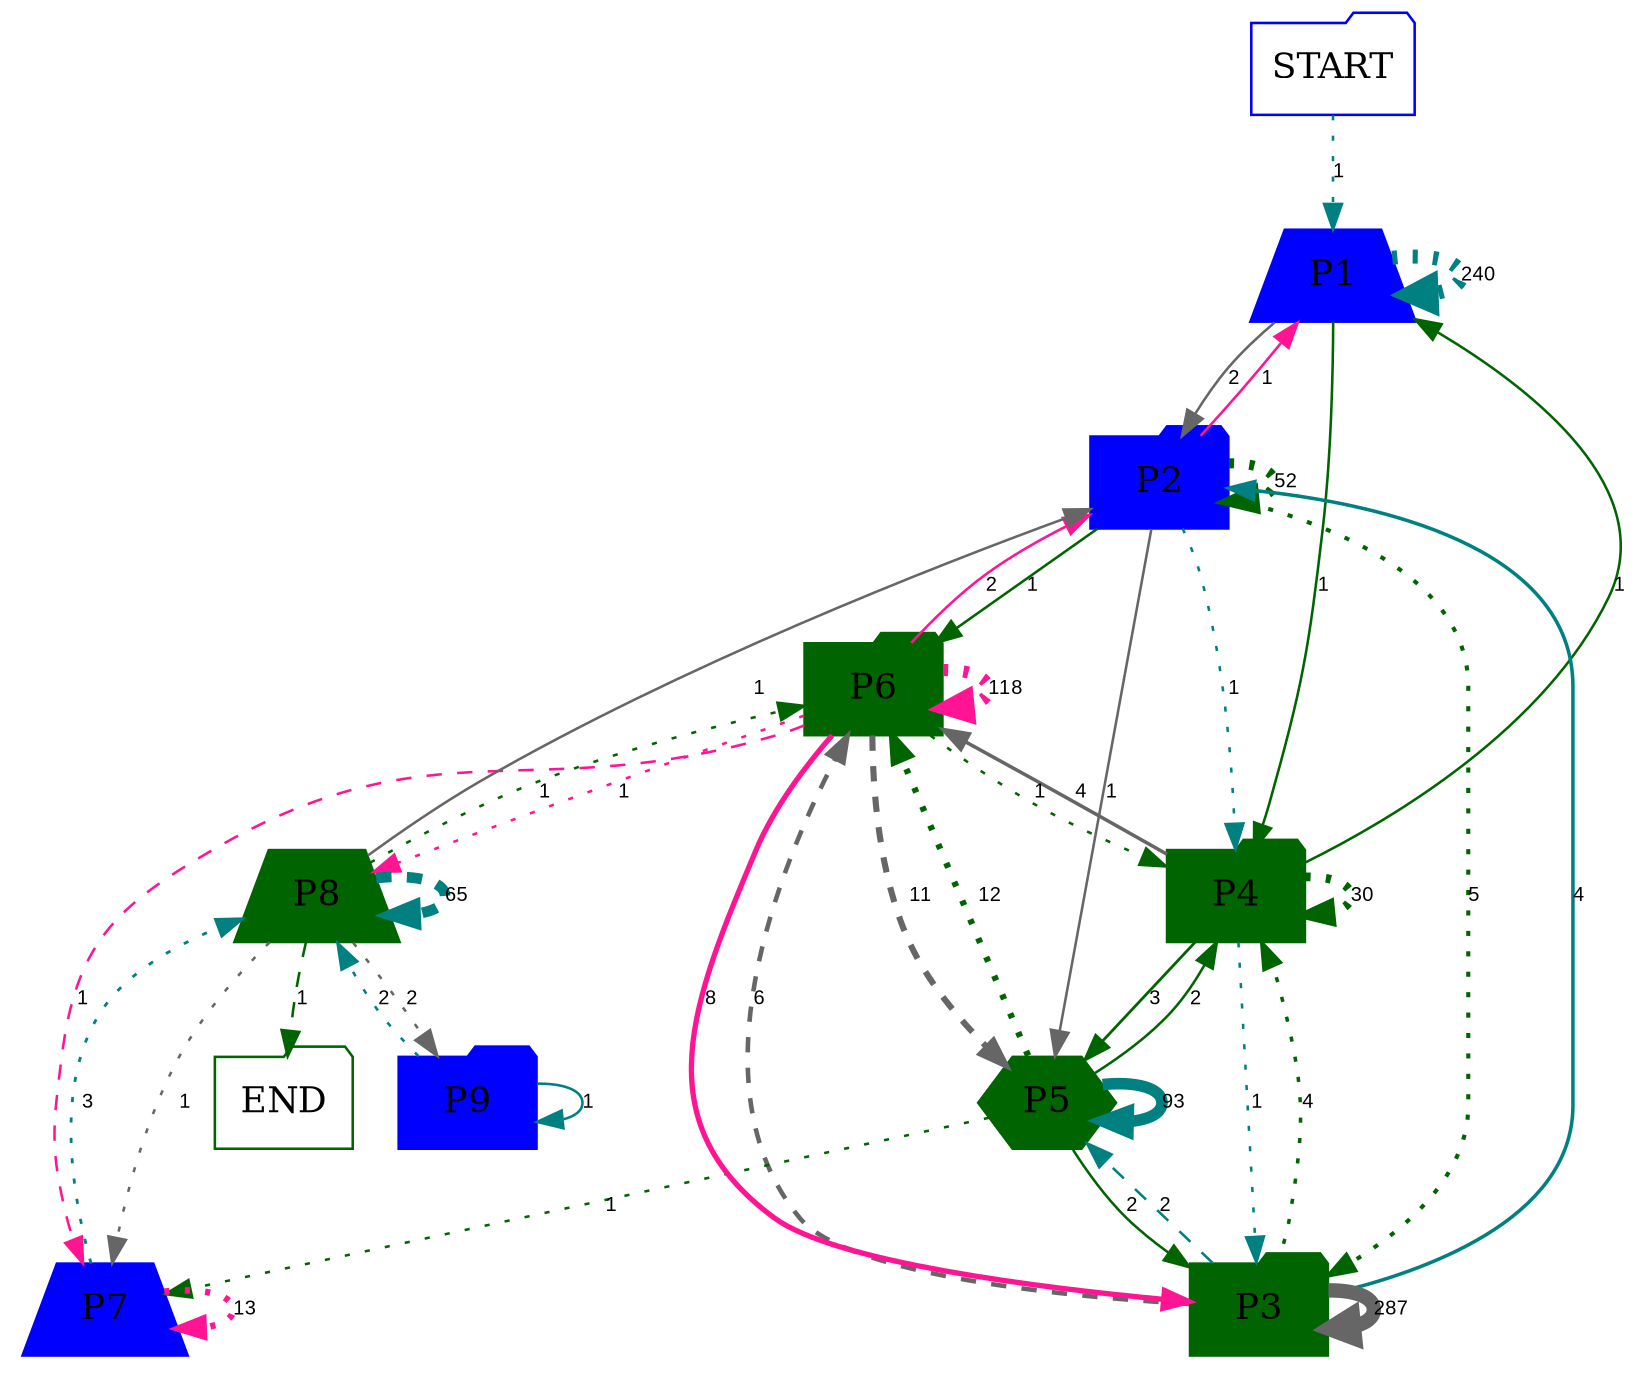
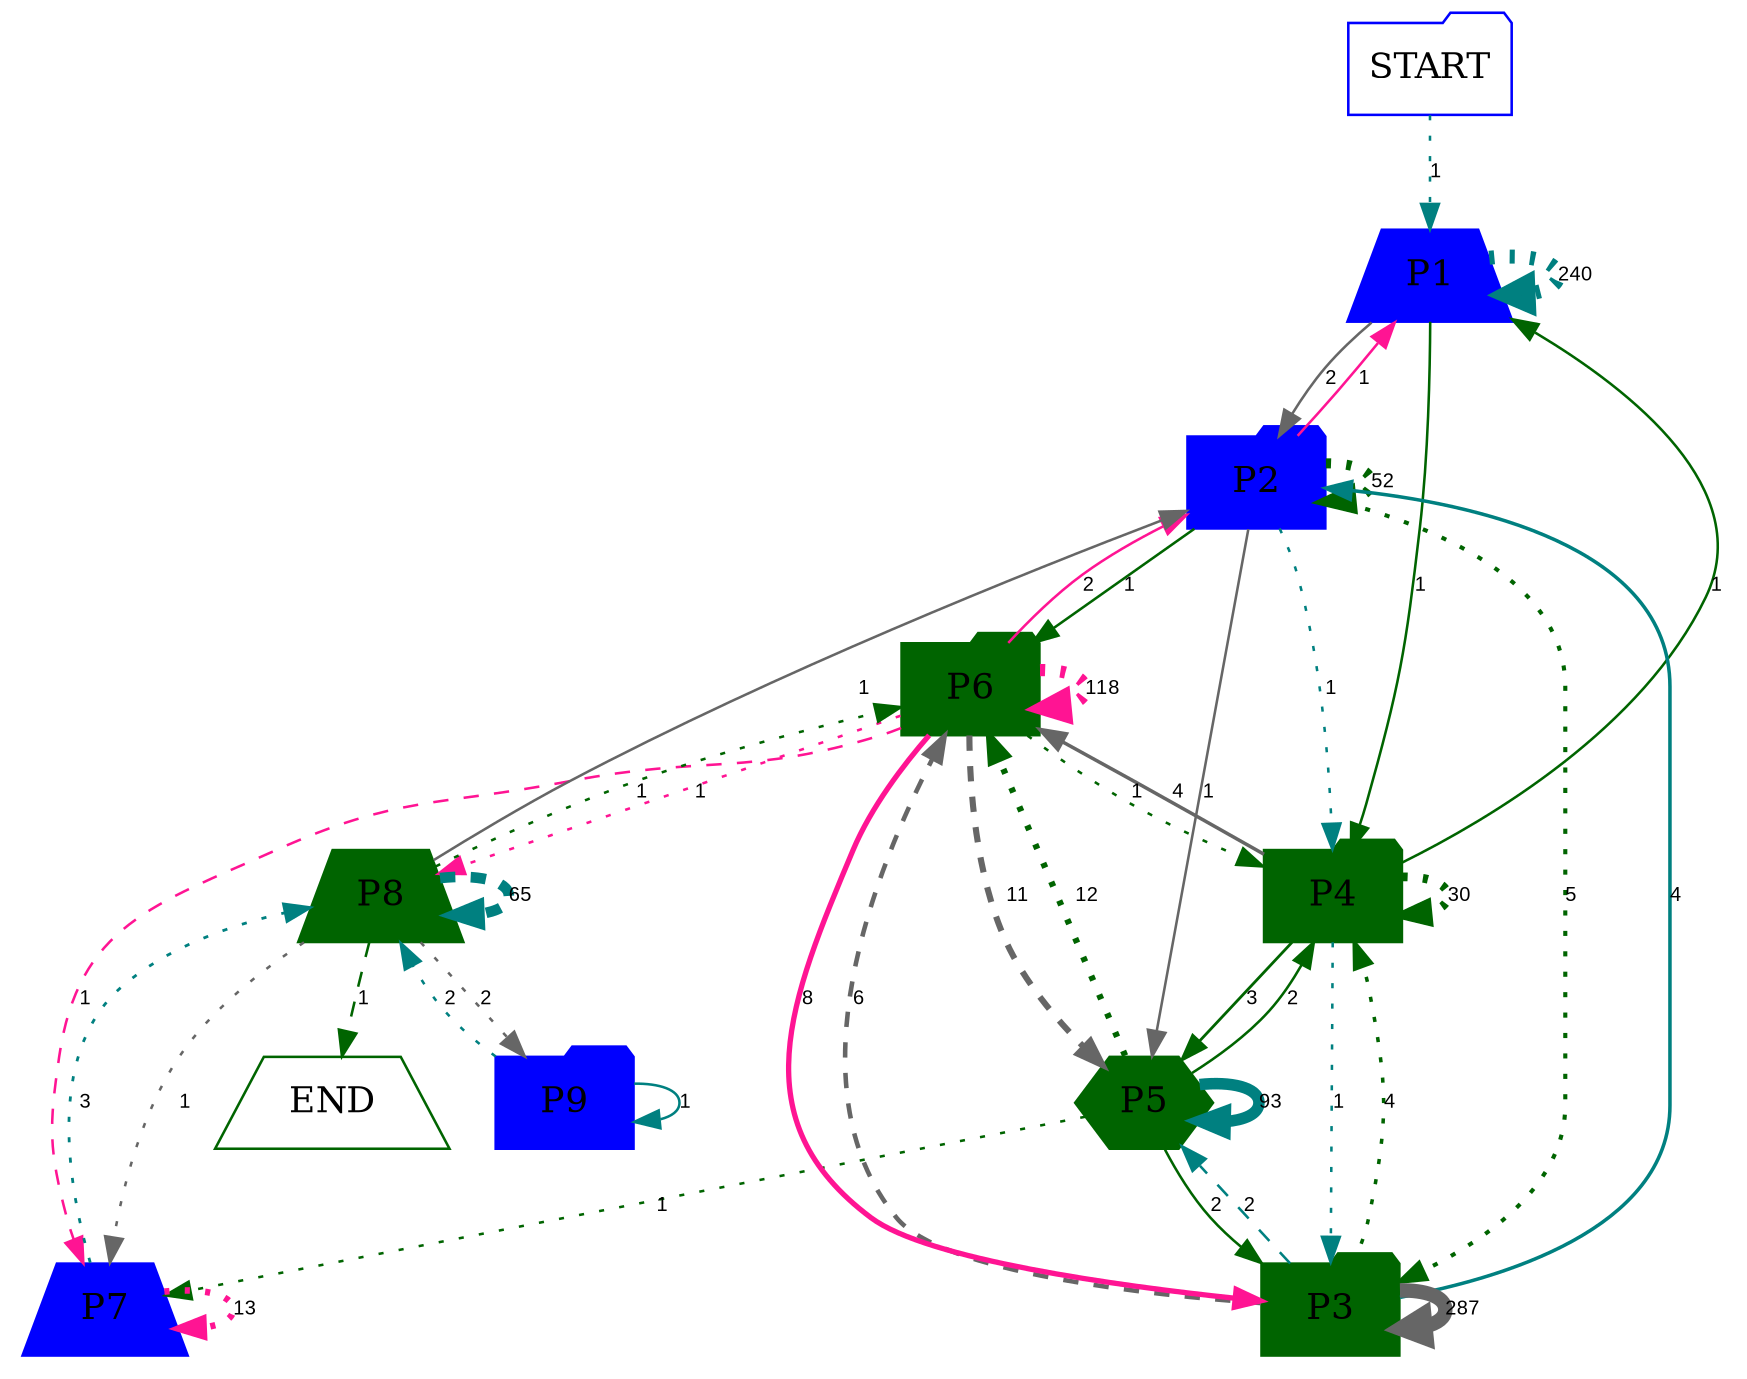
(284, 1103) -> (332, 1103)
